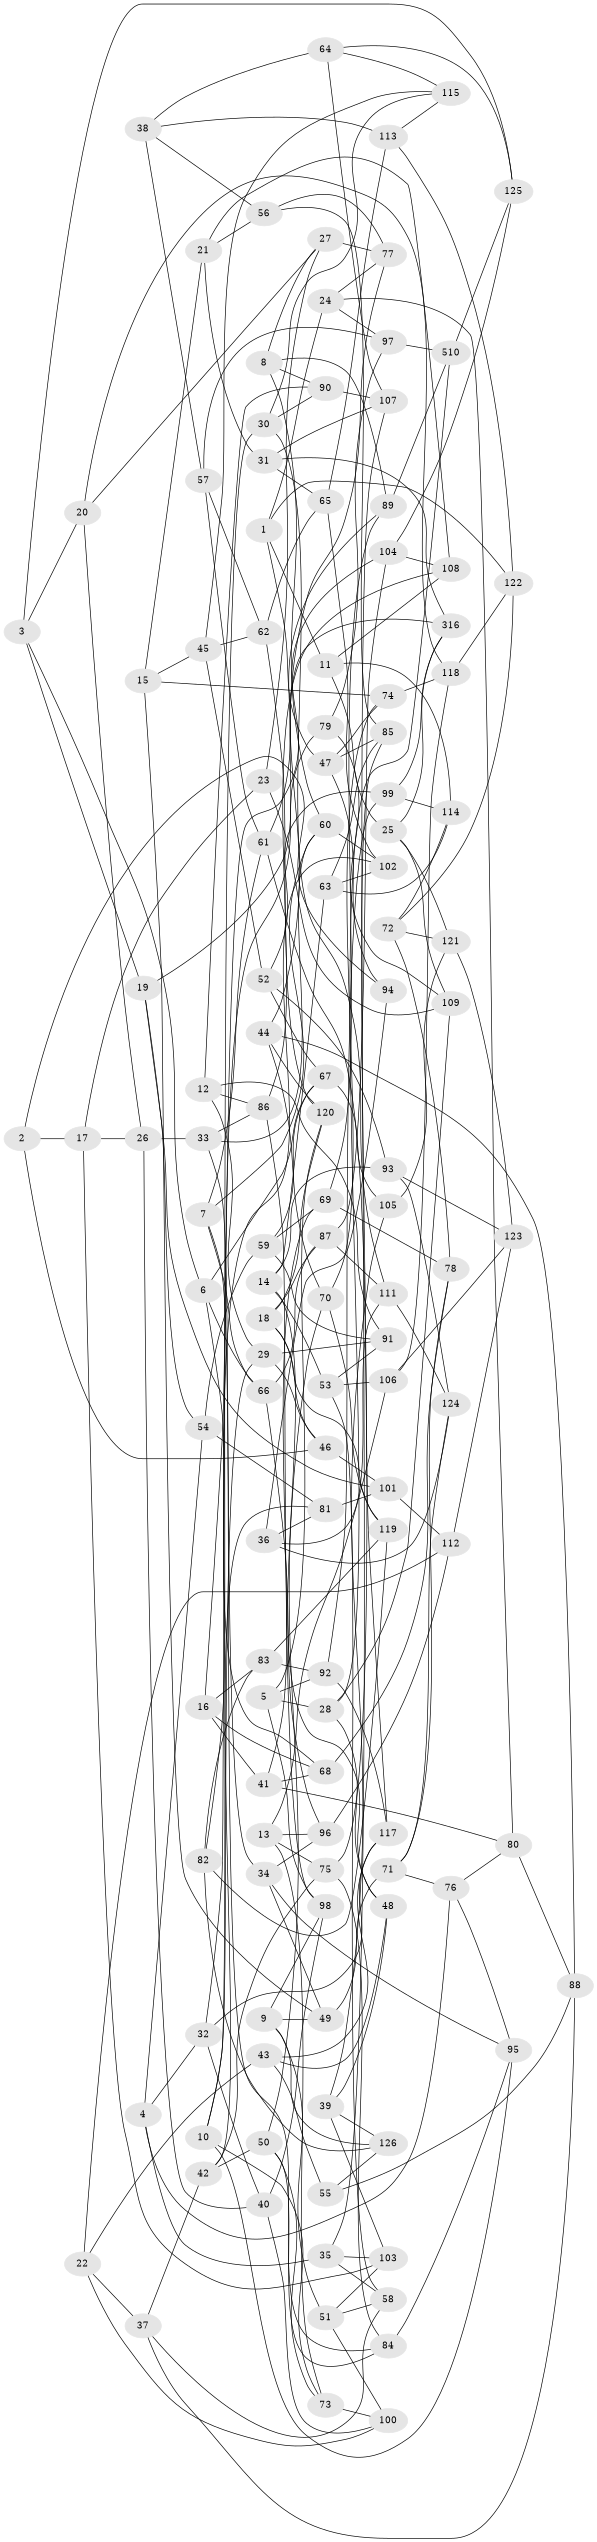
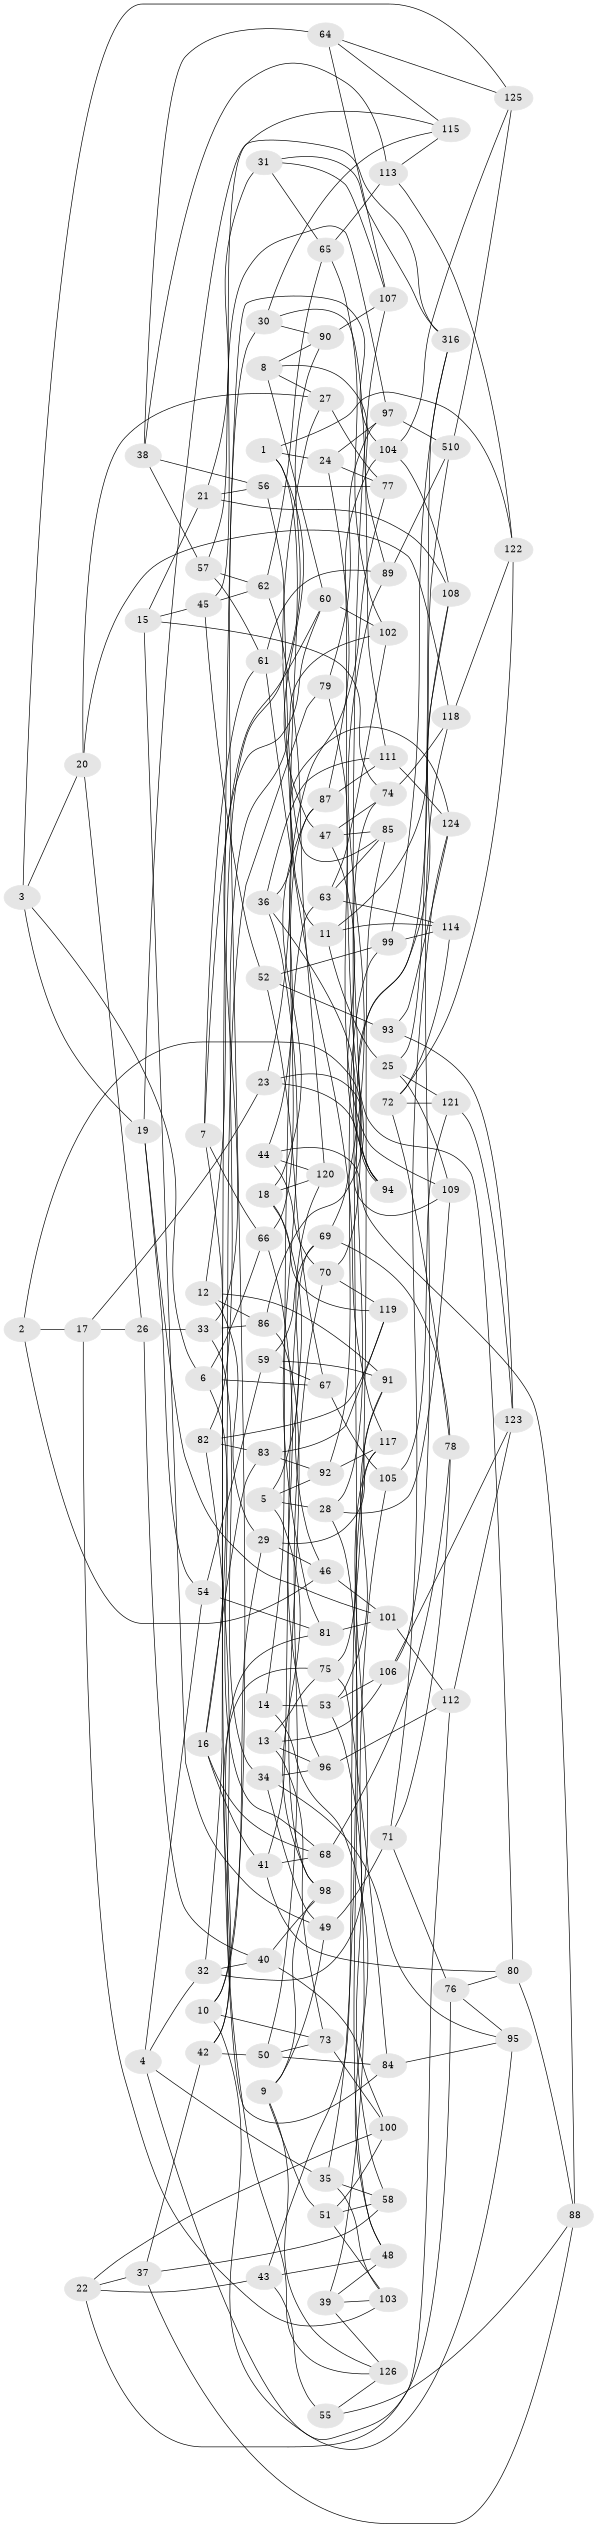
none -> (344, 1083)
(299, 1191) -> none
